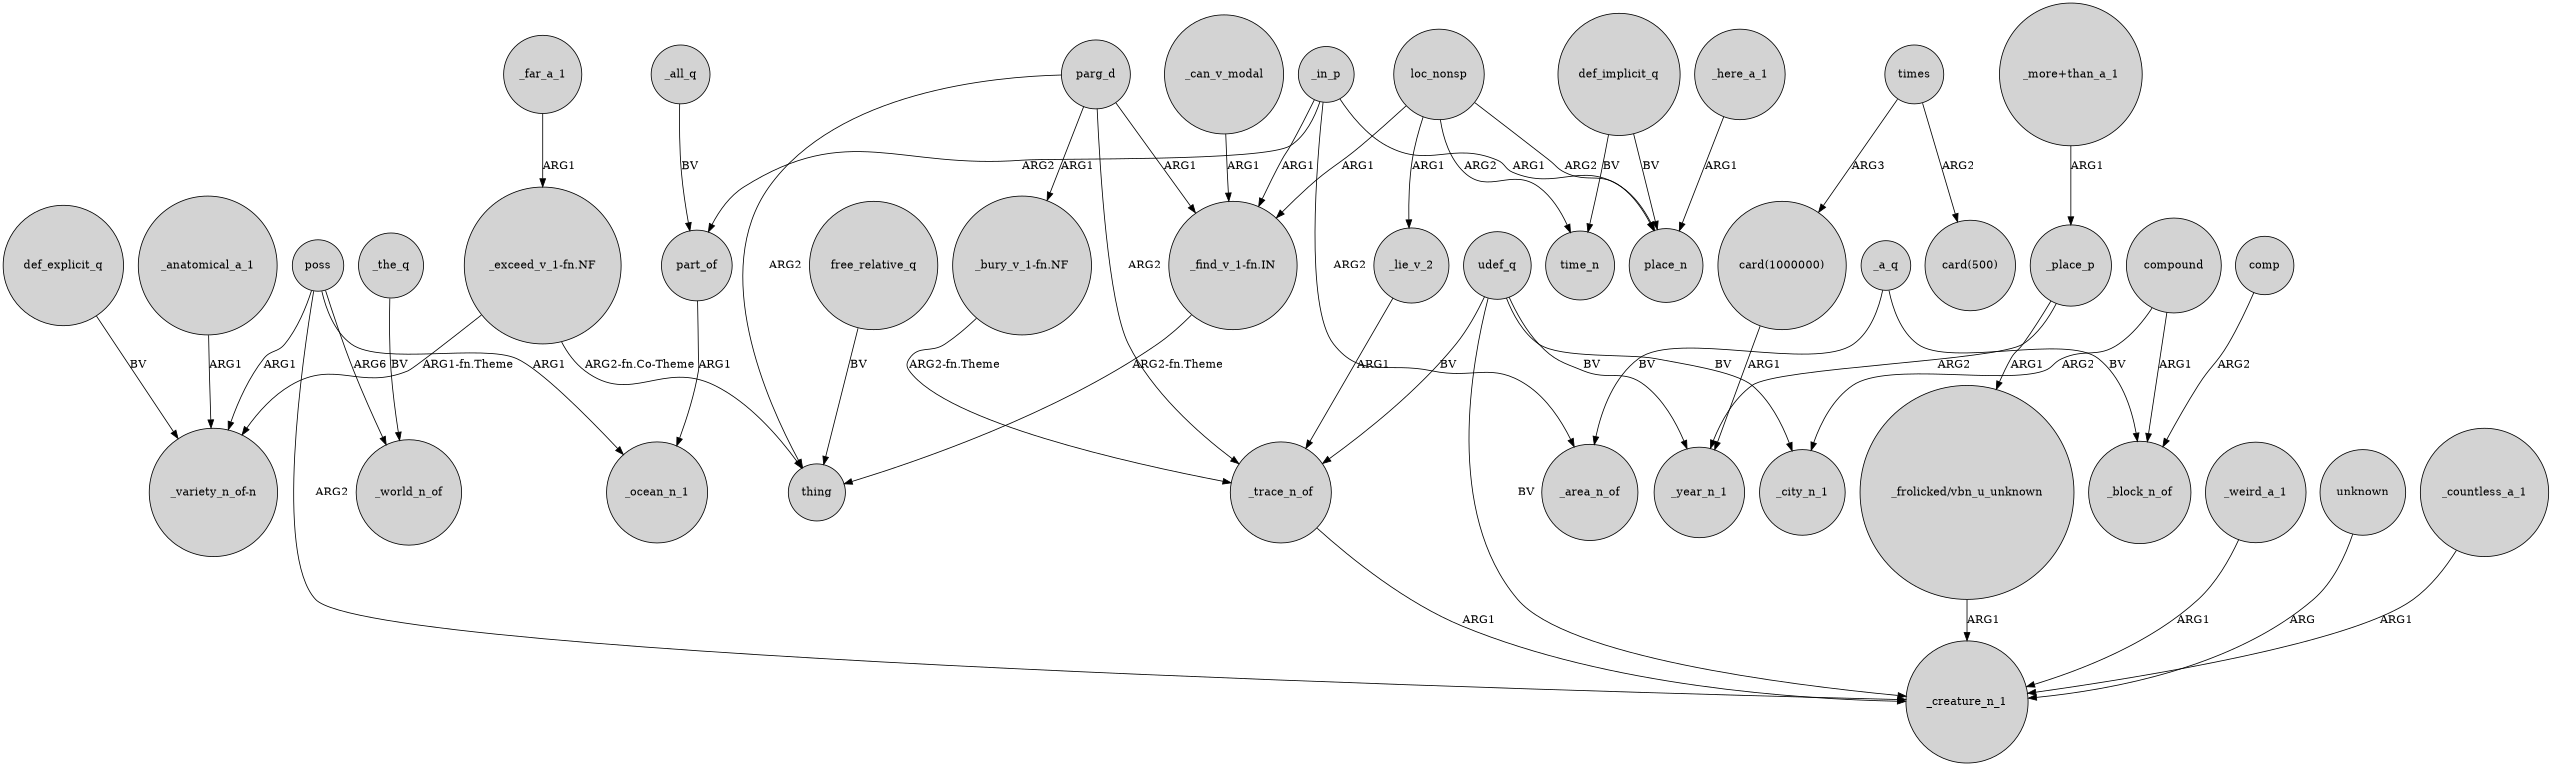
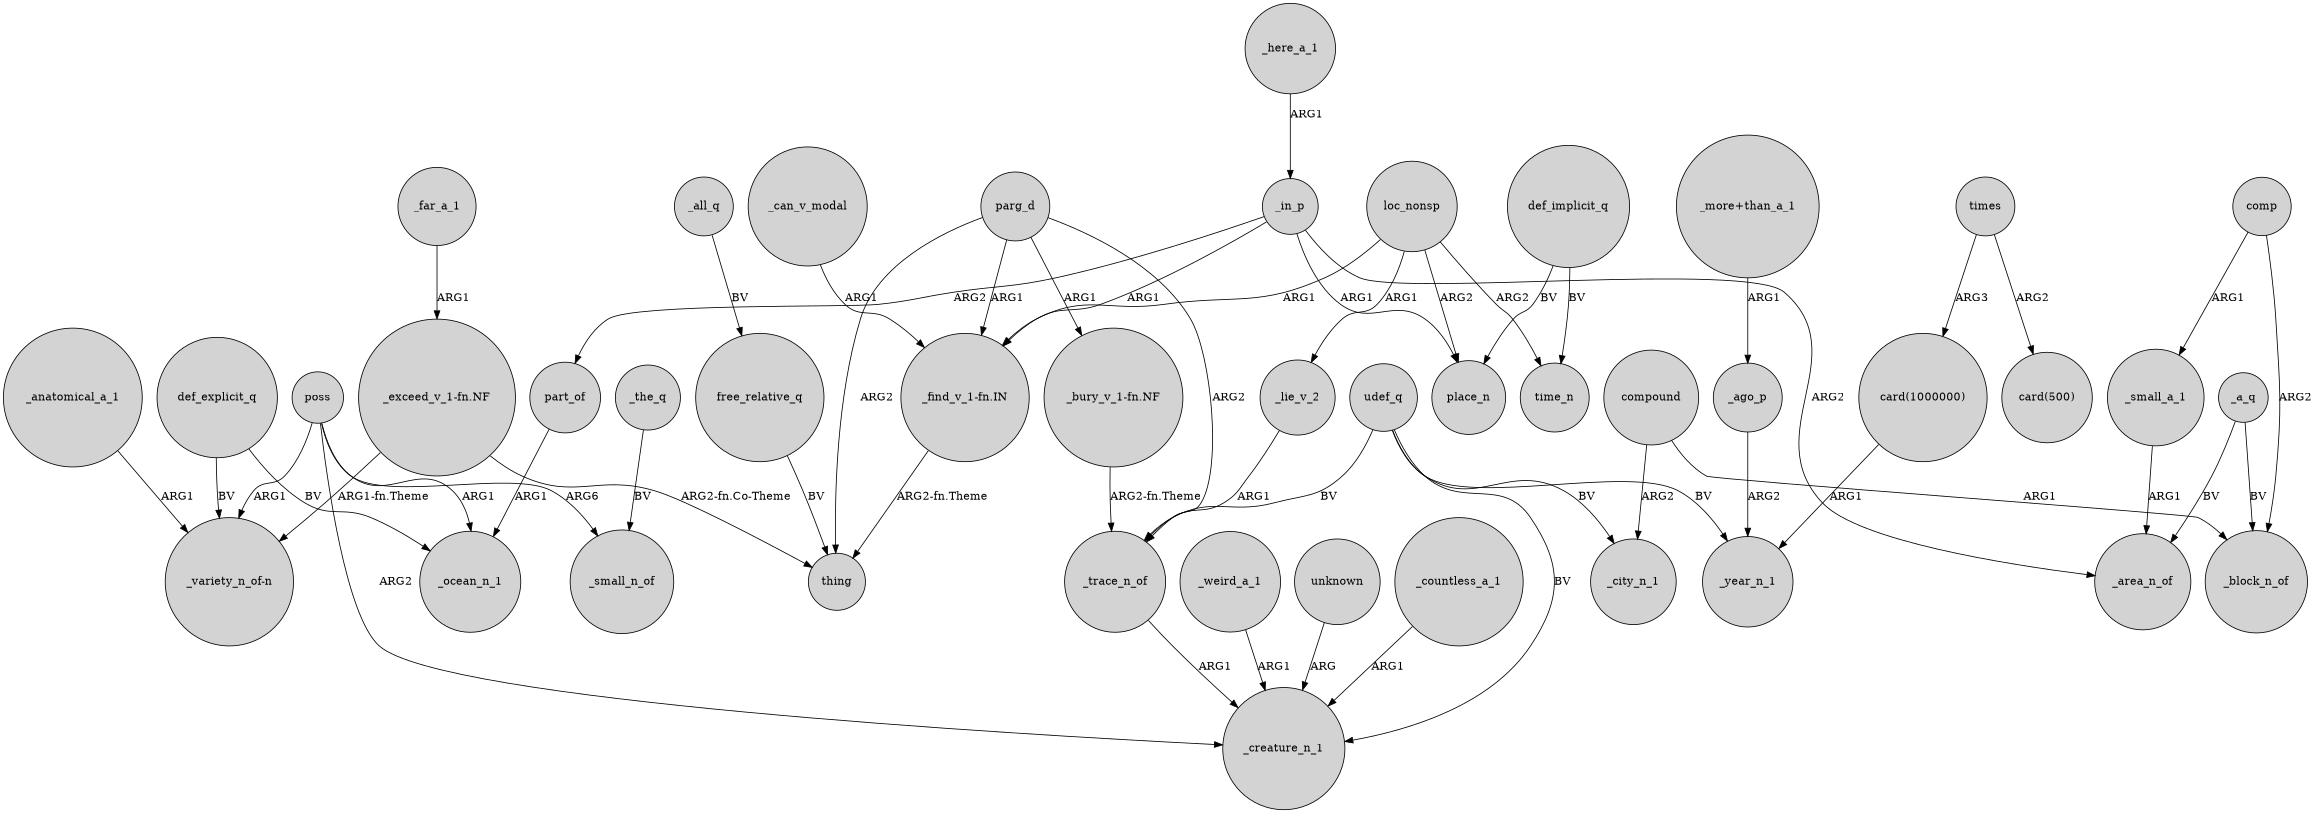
(681, 164) -> (726, 282)
(1703, 170) -> (1290, 132)
(2071, 266) -> (1748, 398)
none -> (2156, 398)
(409, 492) -> (622, 582)
(1967, 492) -> none
none -> (328, 511)
